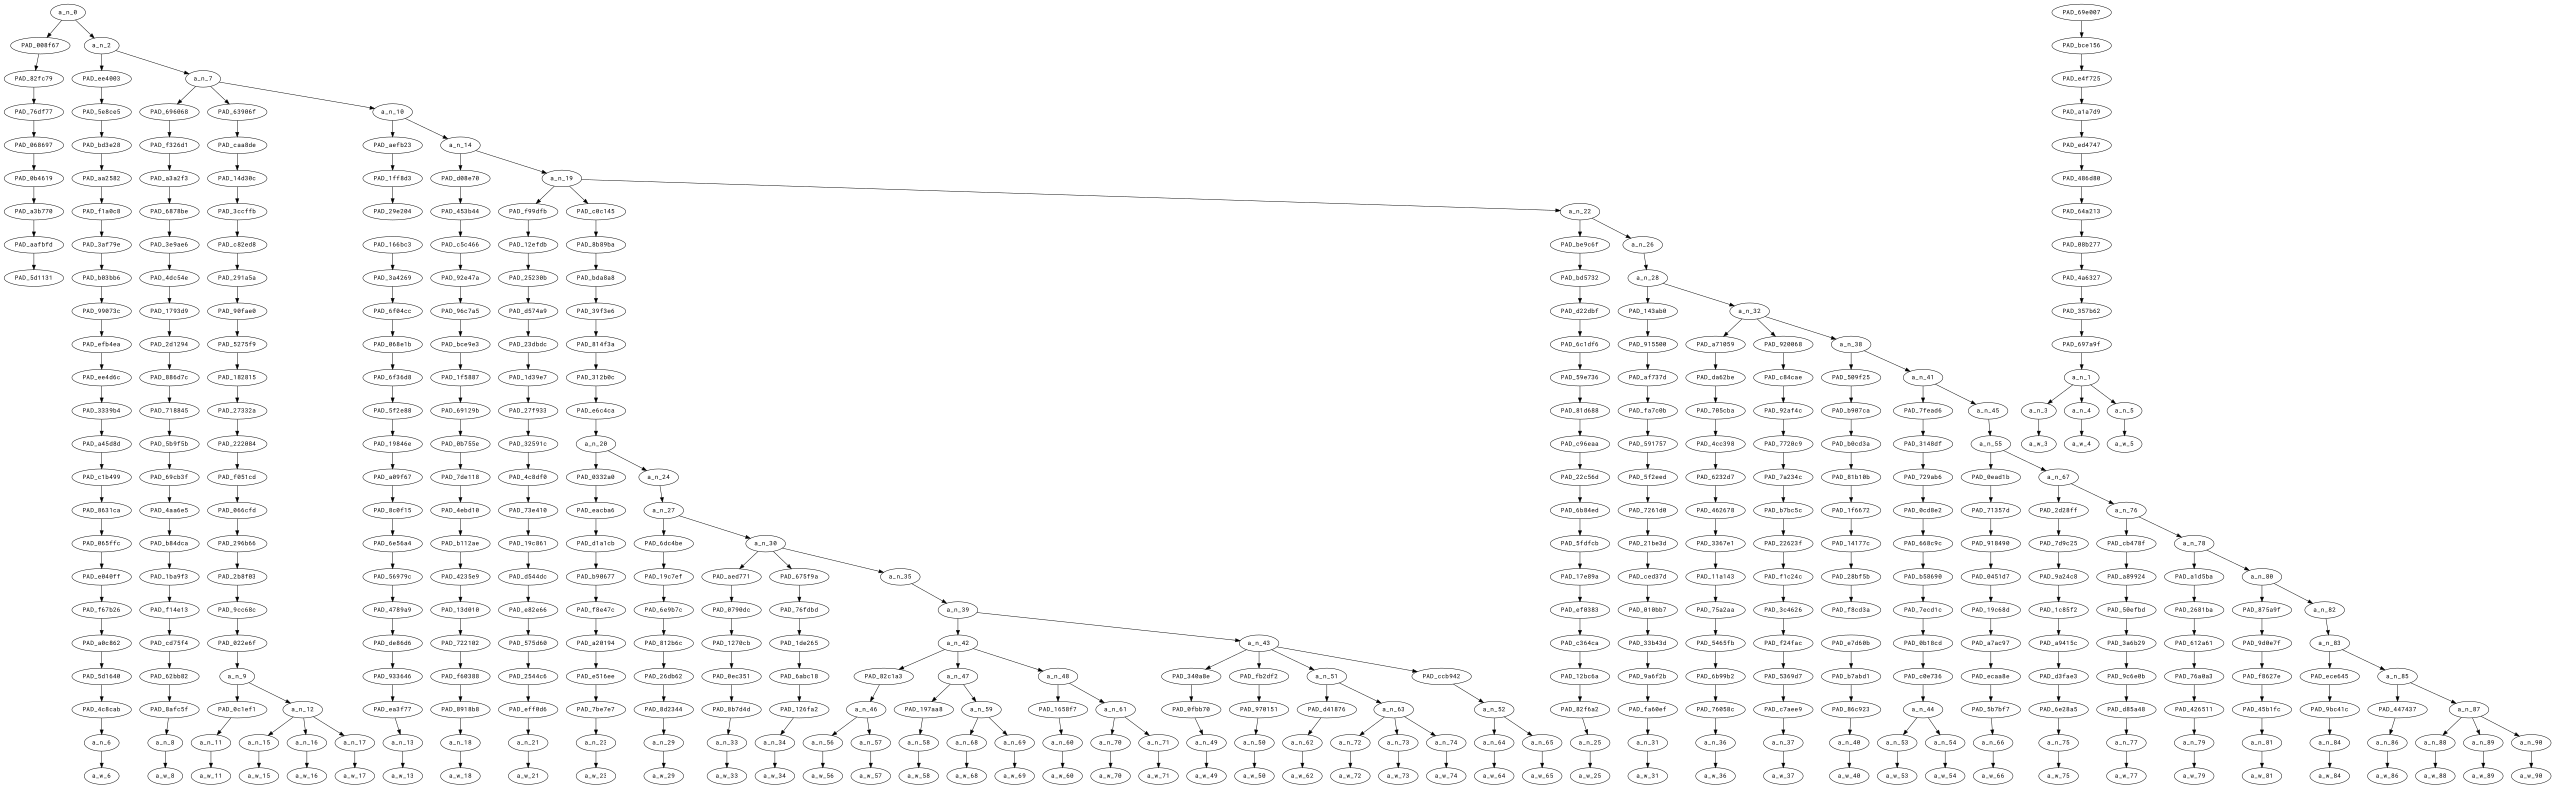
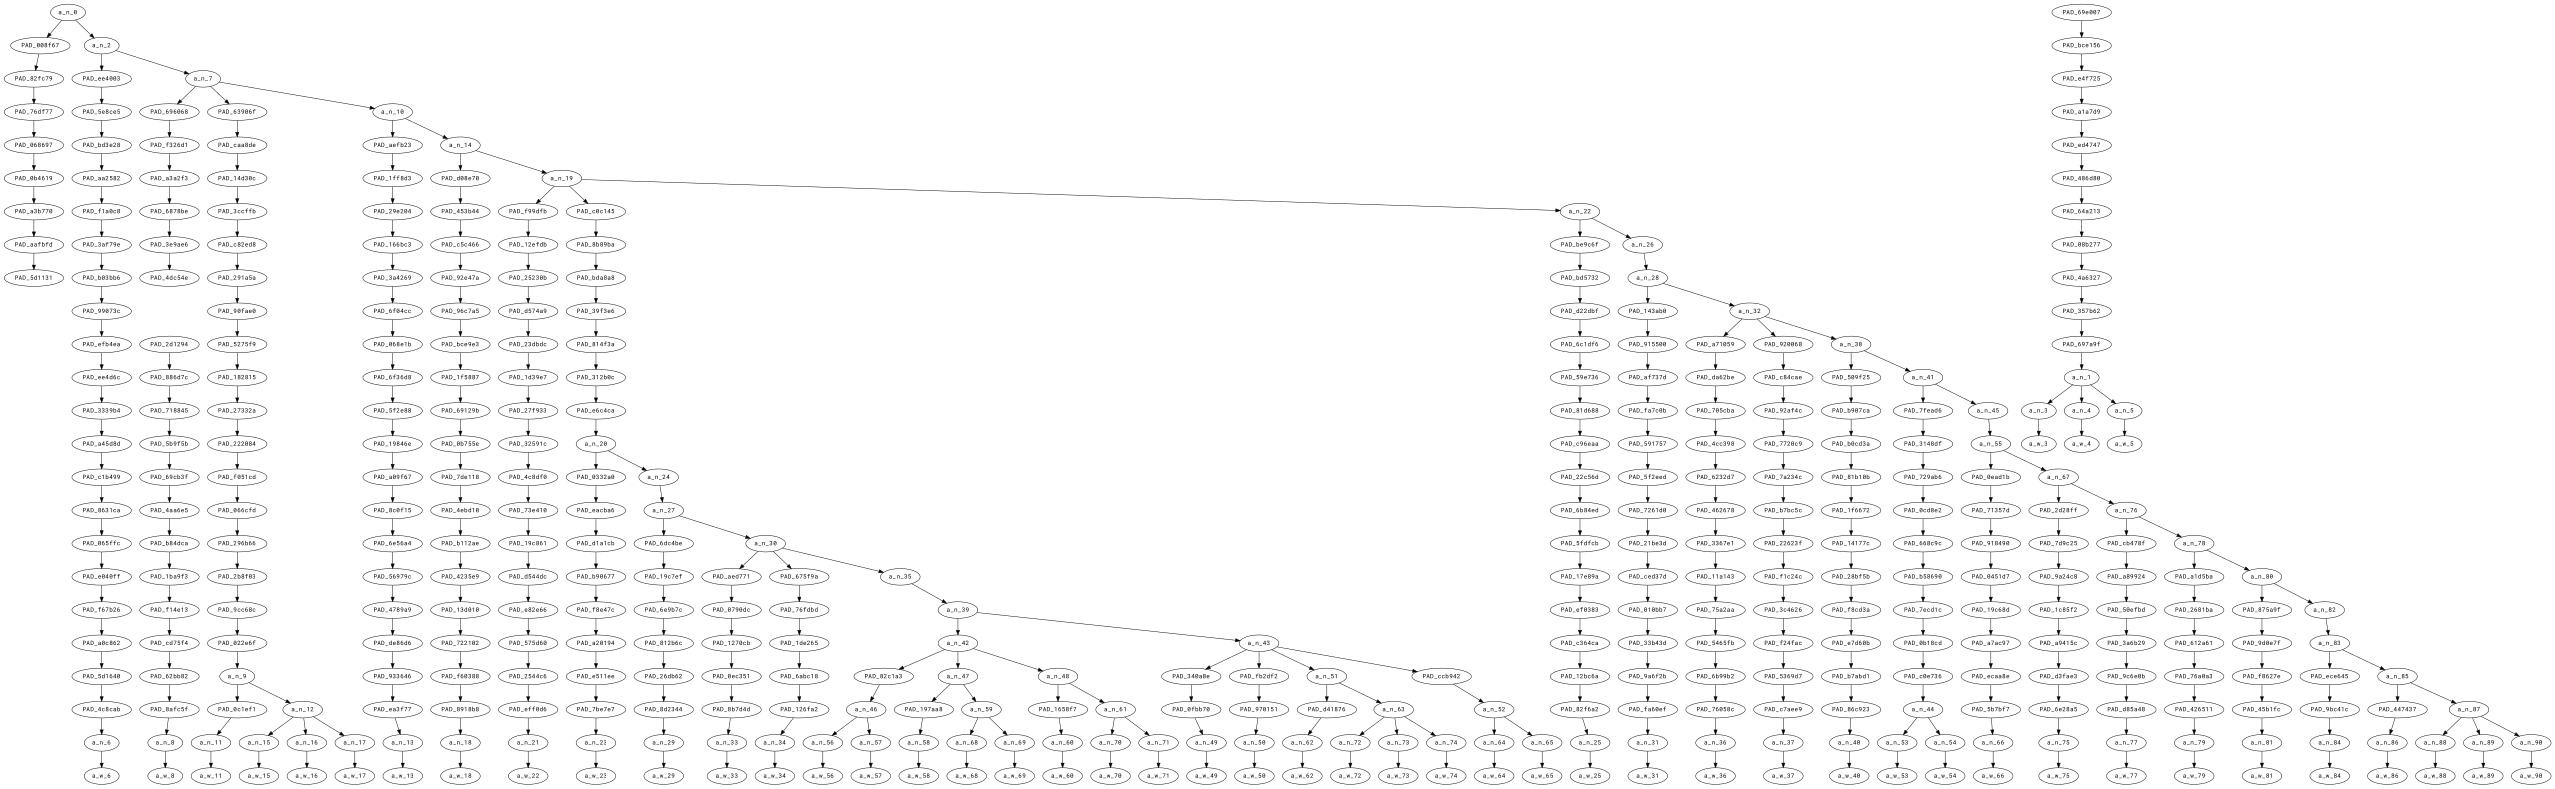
none -> (393, 226)
(169, 311) -> none
none -> (1851, 624)
(596, 676) -> (596, 676)
(528, 776) -> (528, 776)
